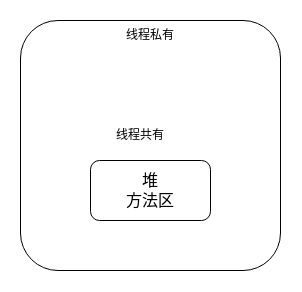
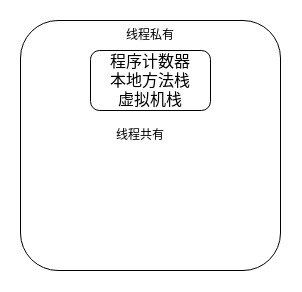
none -> (151, 81)
(151, 191) -> none
